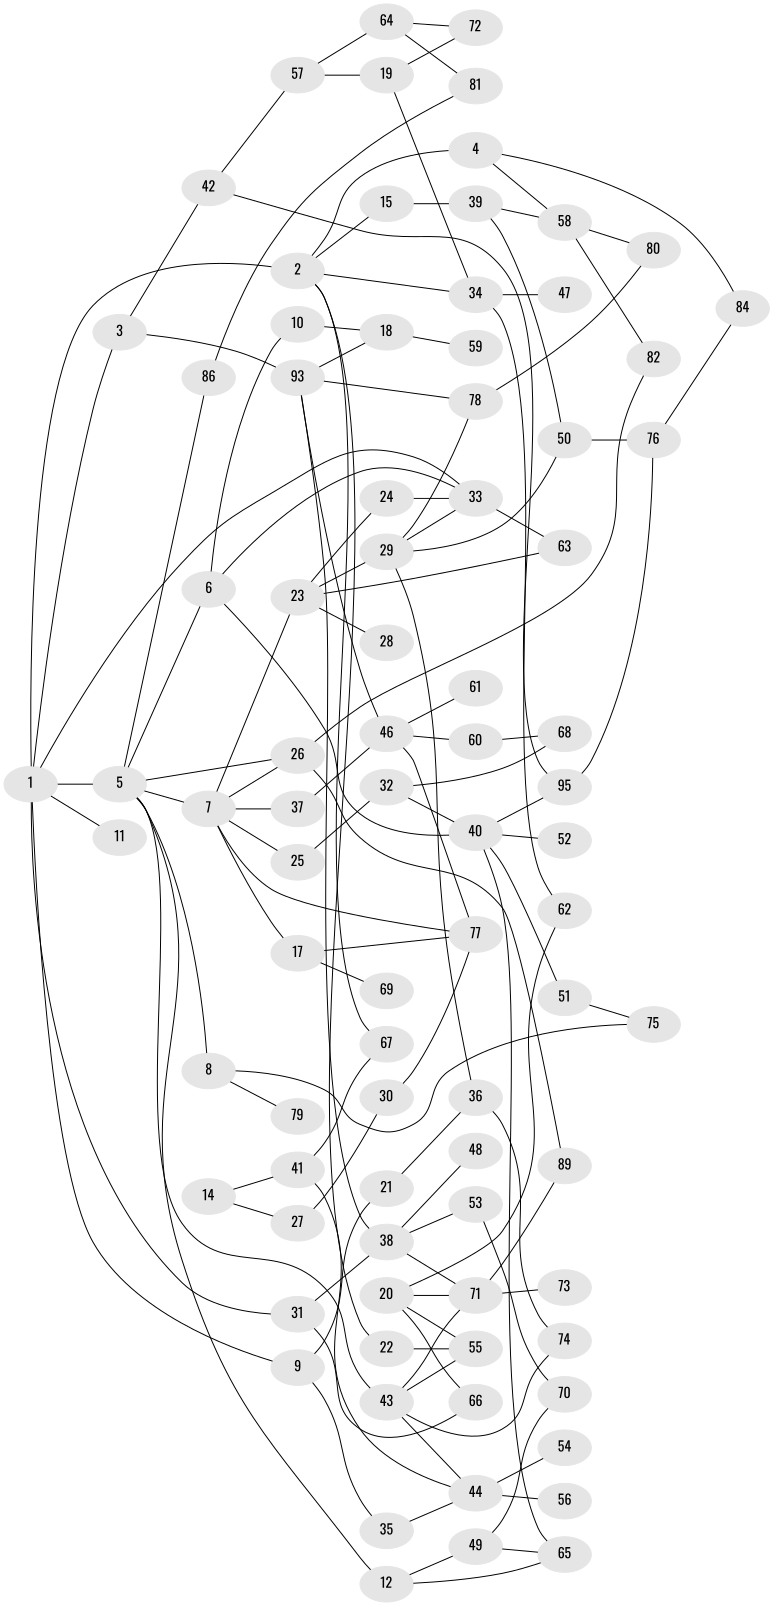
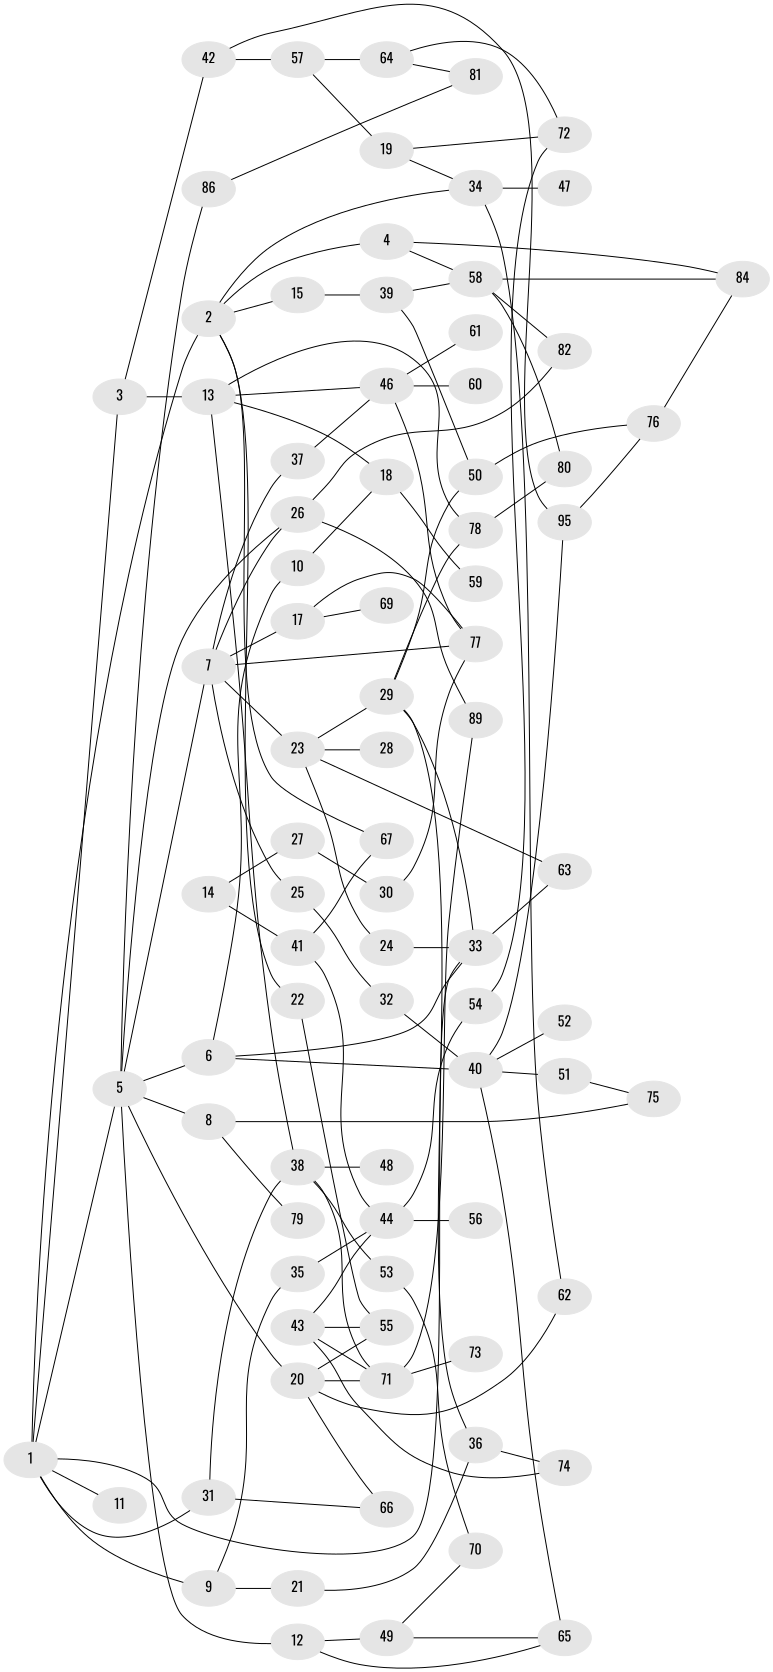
none -> (609, 279)
(298, 378) -> (209, 397)
none -> (518, 570)
(565, 734) -> none
(158, 1094) -> (198, 1240)
